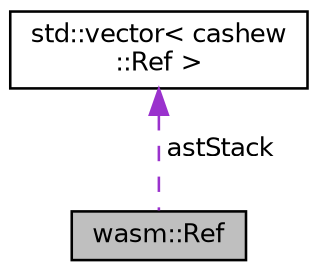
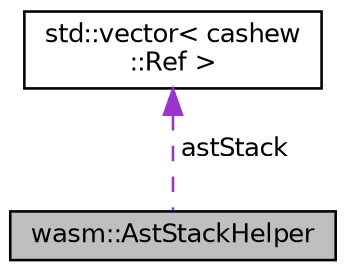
(159, 236) -> (173, 236)
